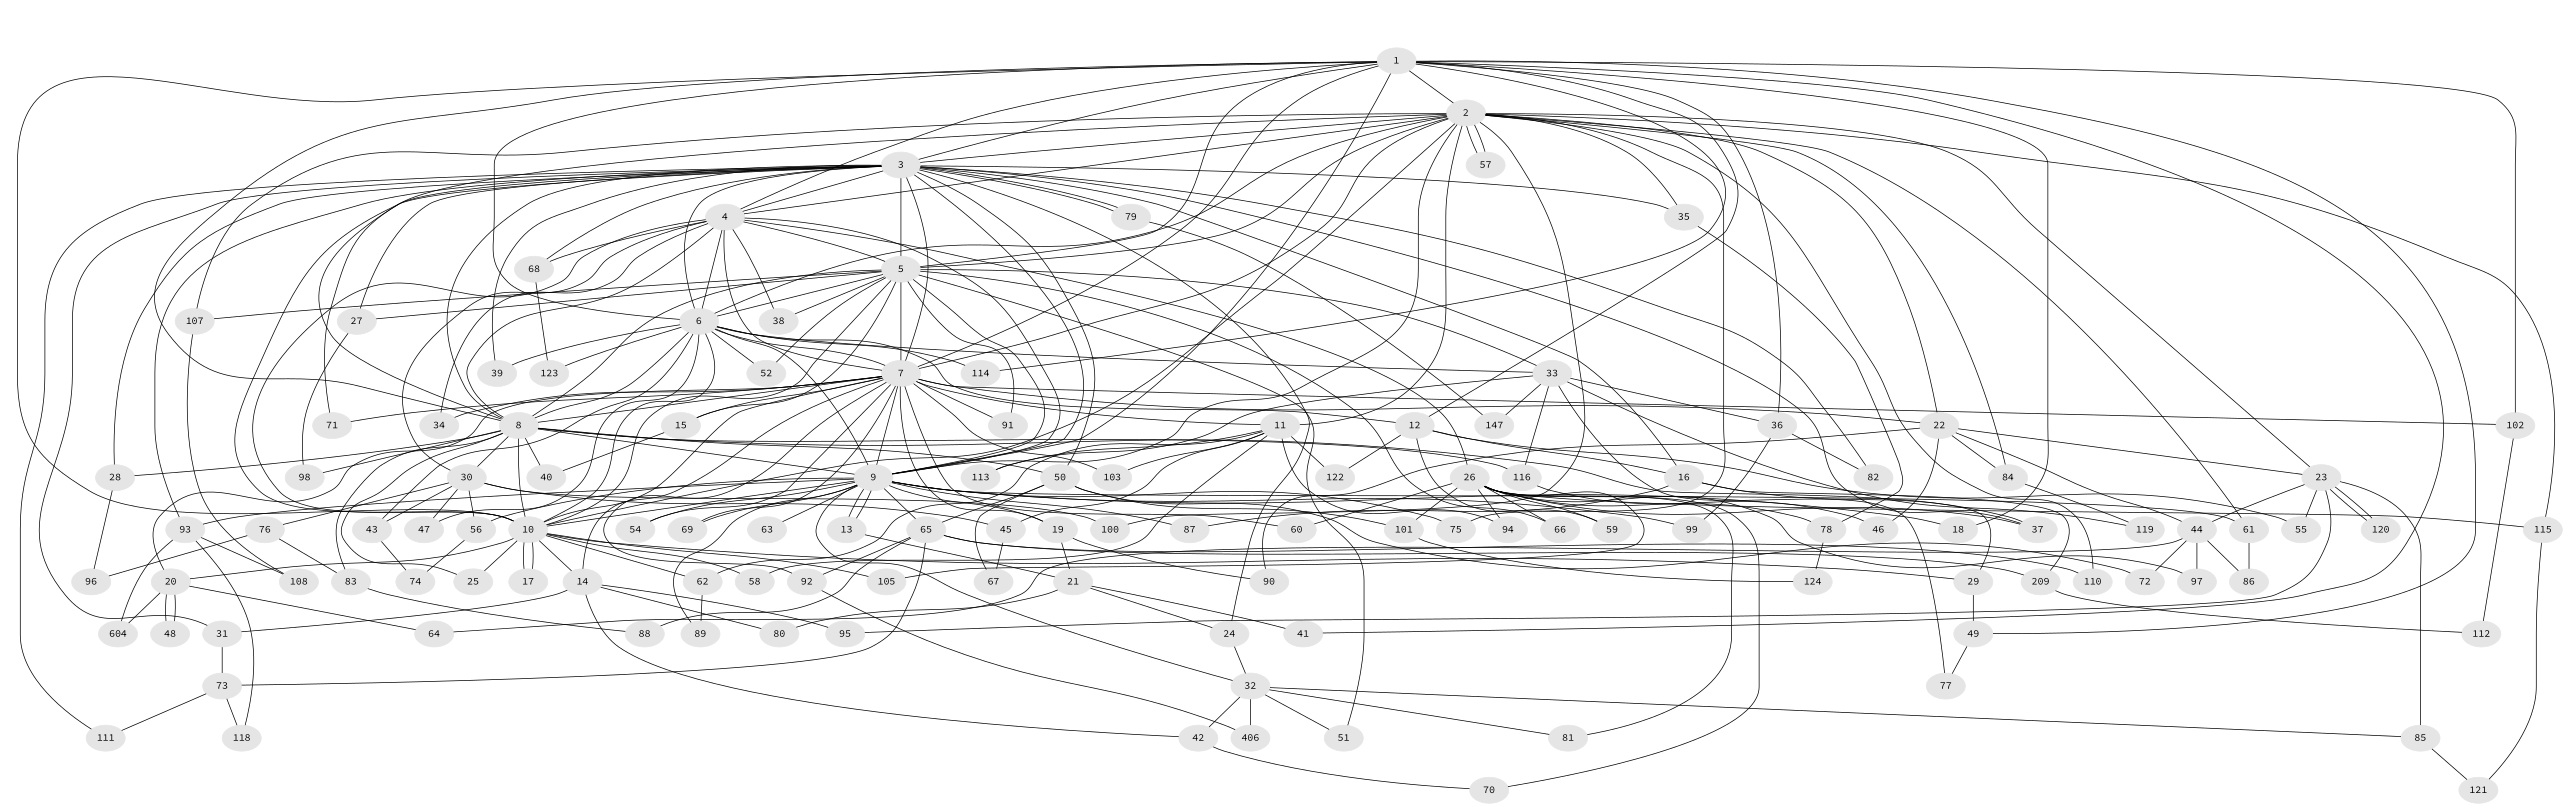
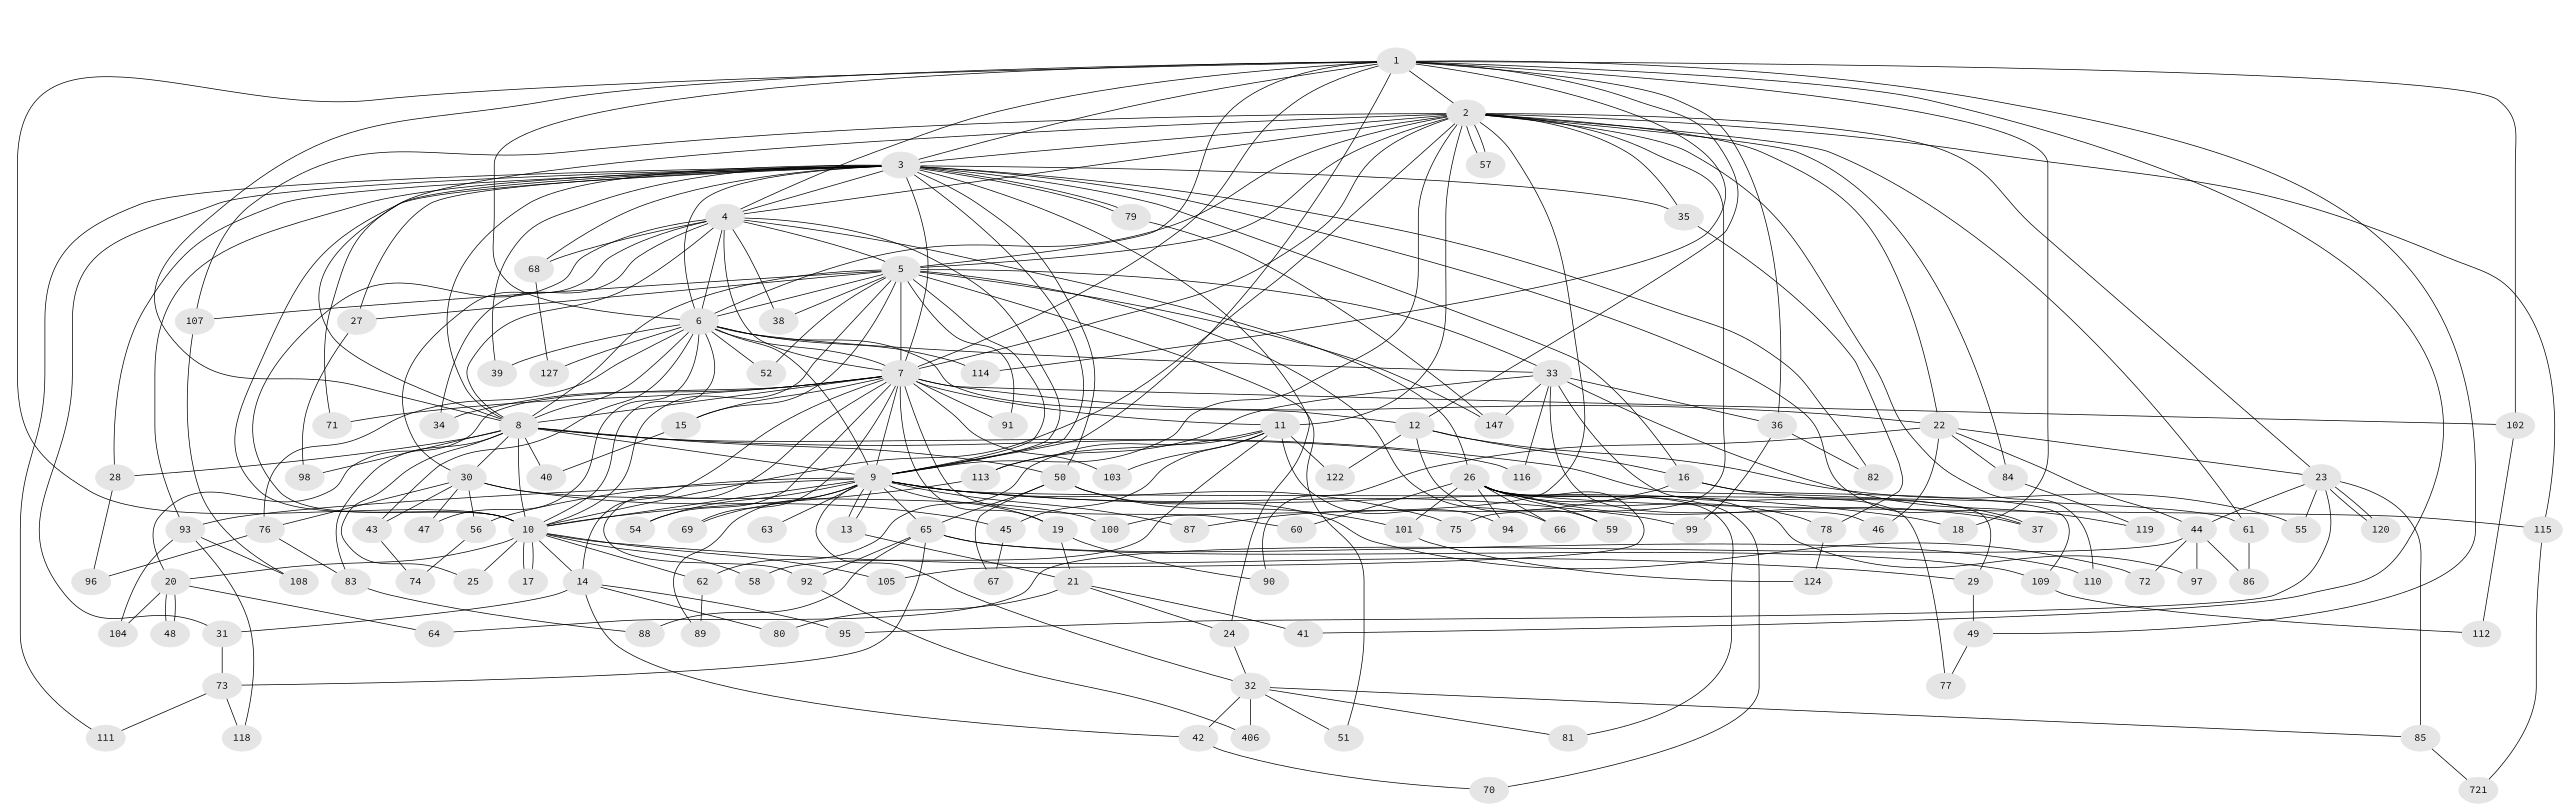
(901, 217) -> (1207, 320)
(549, 373) -> (549, 373)
none -> (467, 402)
(714, 432) -> (754, 504)
(1701, 503) -> (1571, 482)
(2041, 582) -> (2041, 582)
(118, 634) -> (118, 634)
(2478, 790) -> (2478, 790)
